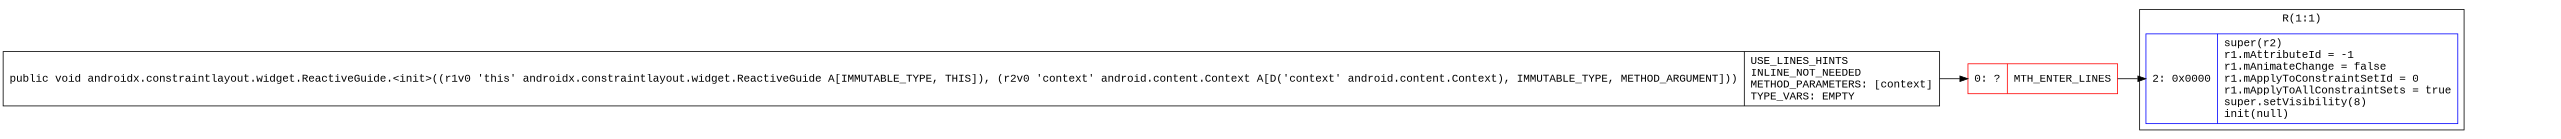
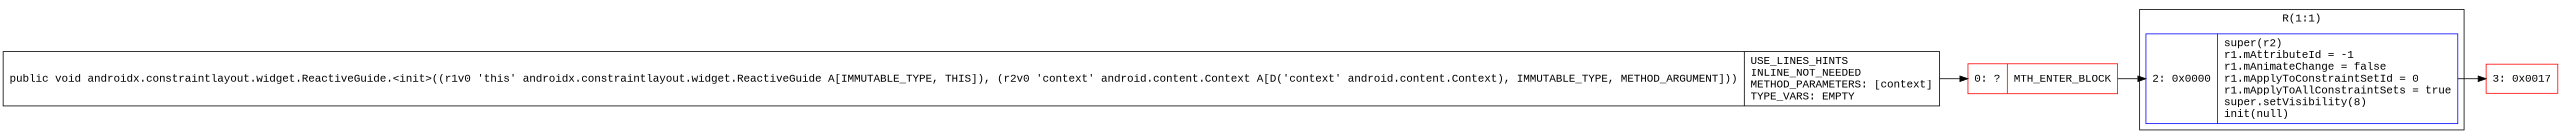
(2062, 78) -> (2062, 78)
none -> (2522, 79)
